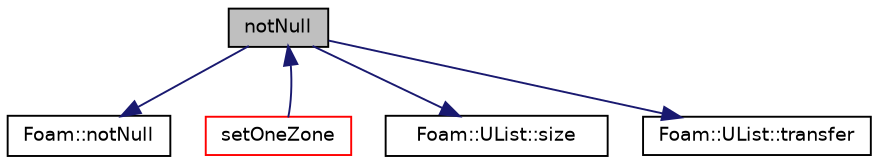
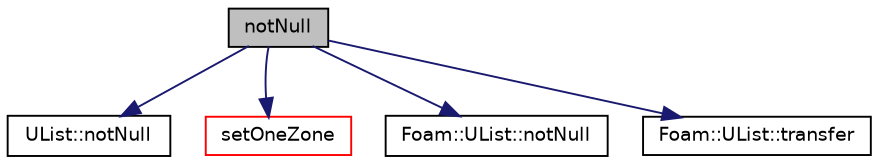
(291, 92) -> (266, 72)
(89, 136) -> (89, 136)
(497, 136) -> (497, 136)
